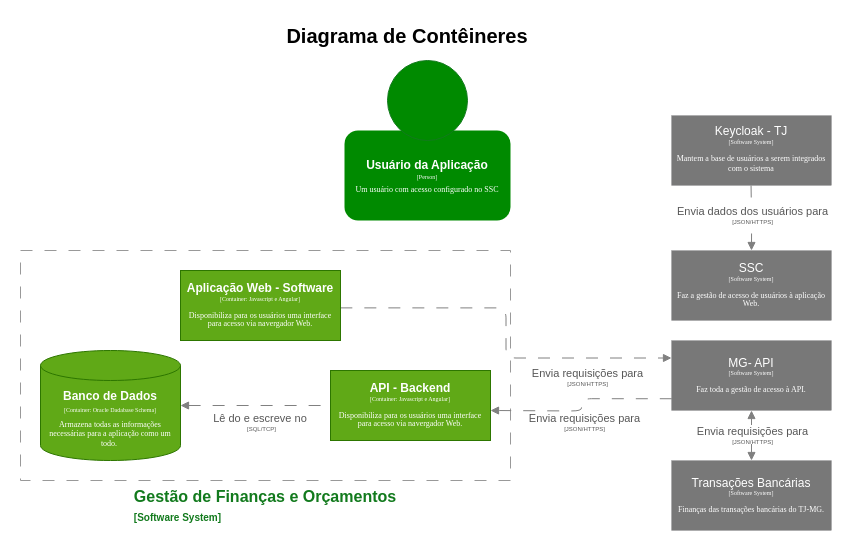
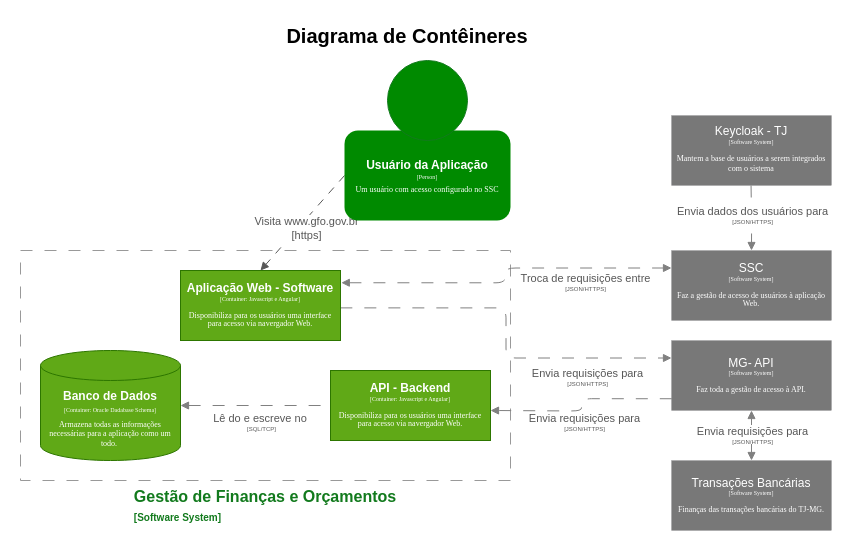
none -> (317, 206)
none -> (379, 283)
(752, 286) -> (752, 286)
